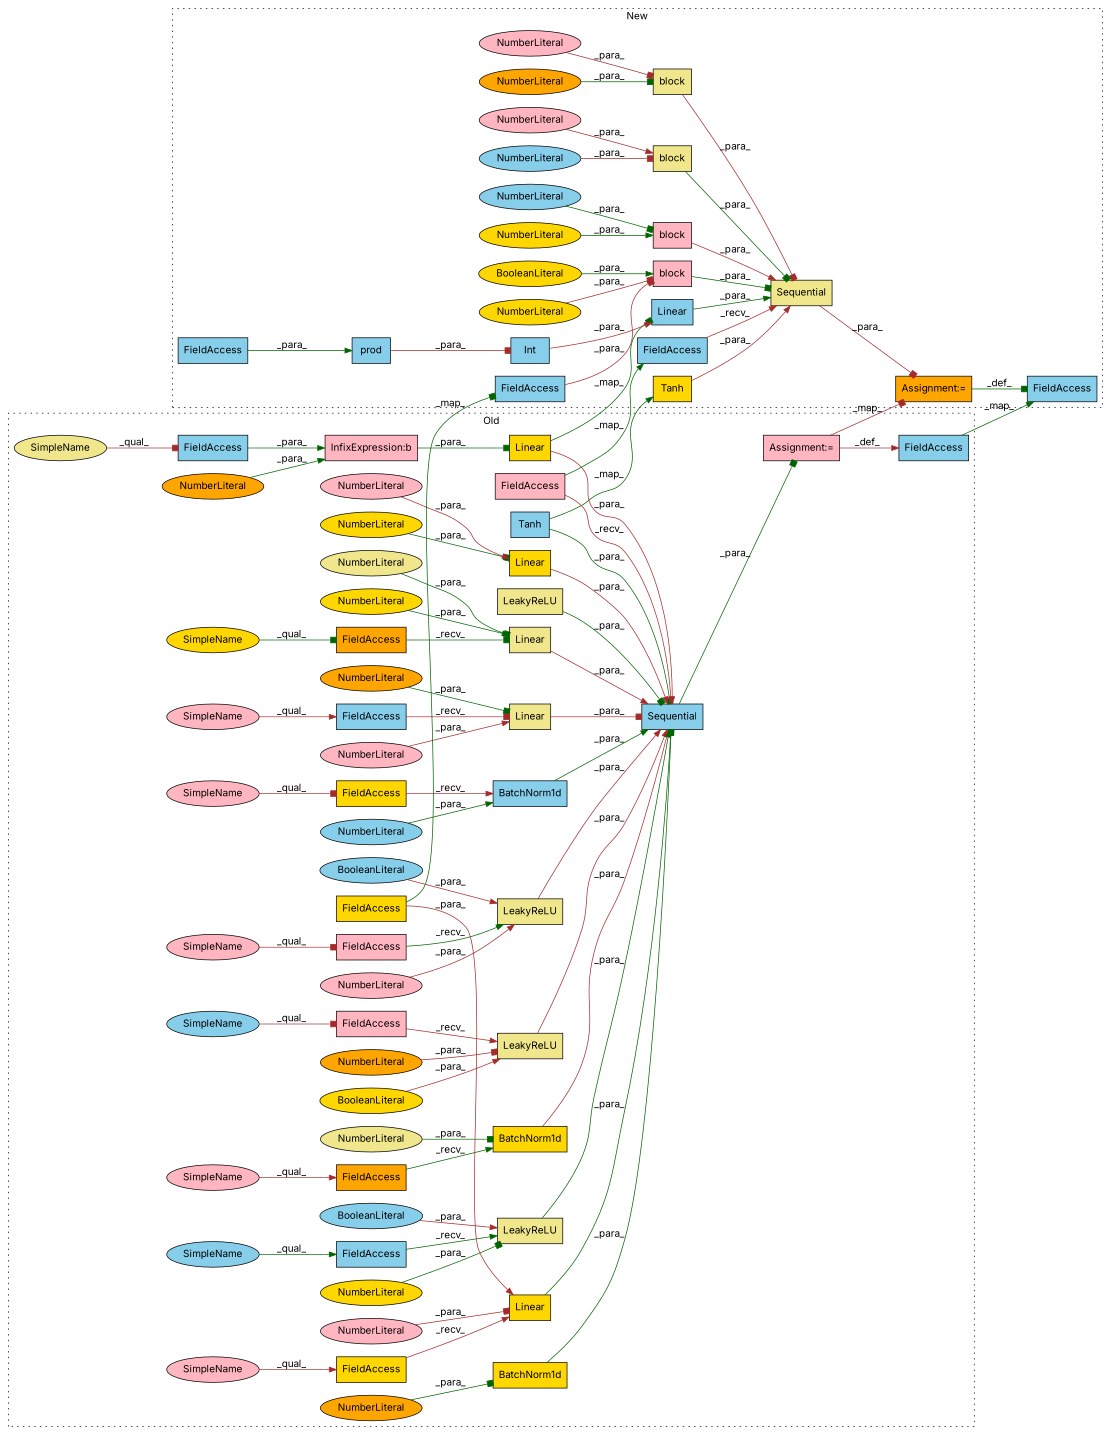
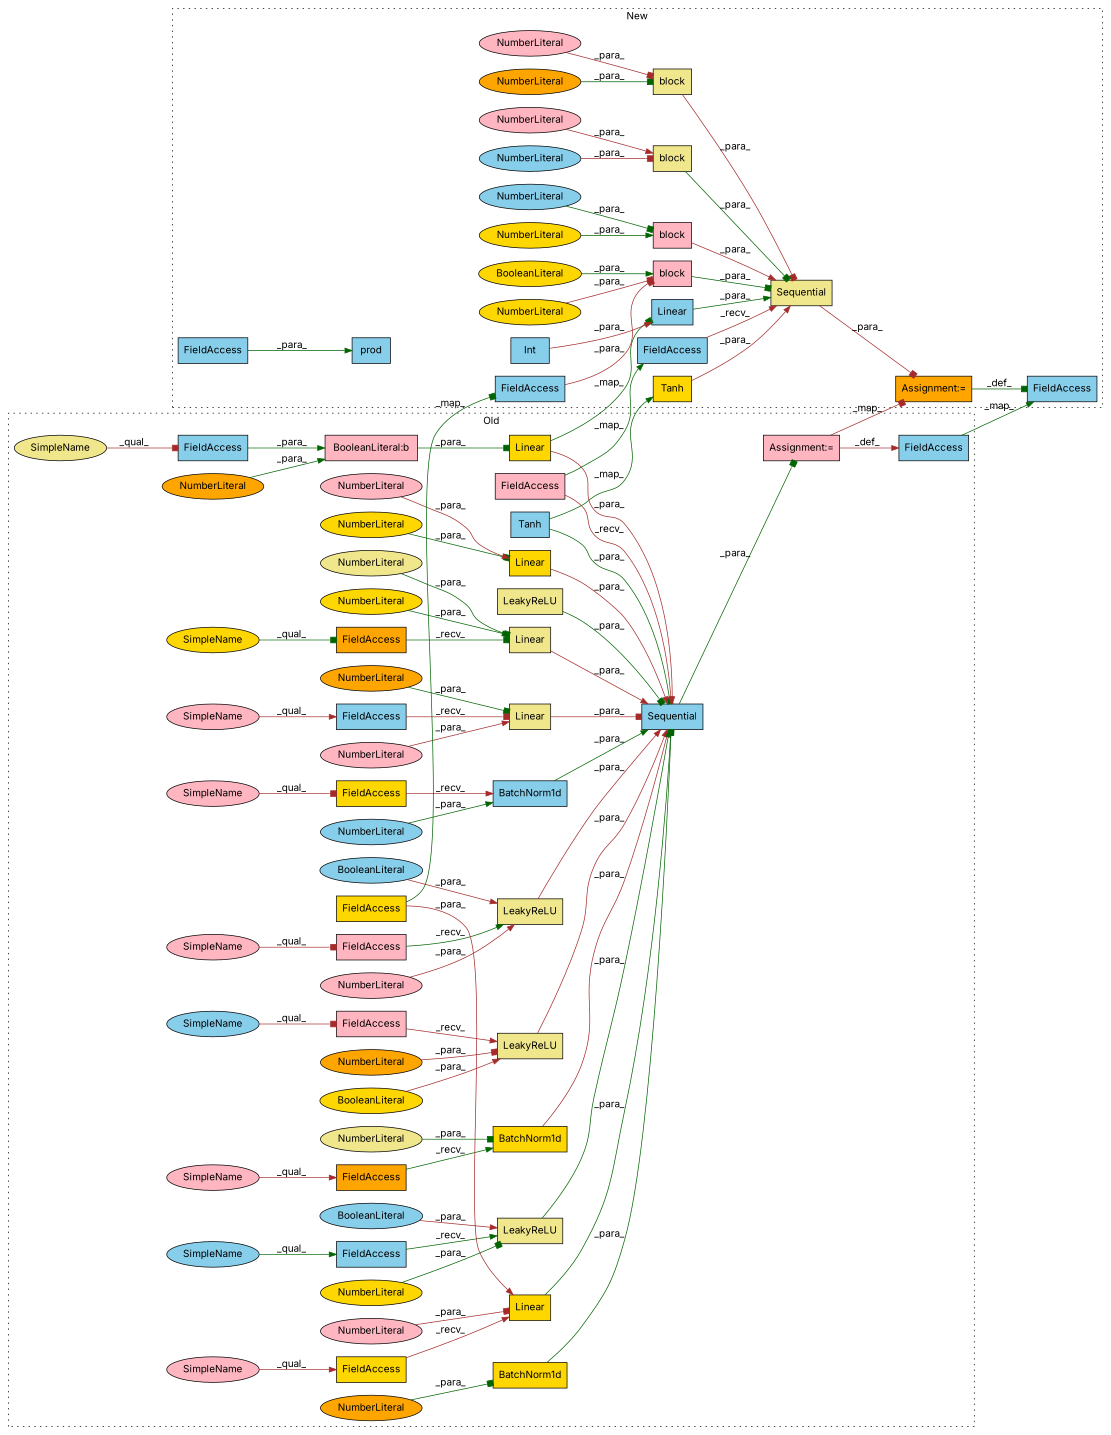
(447, 351) -> none
(371, 448) -> (371, 448)
